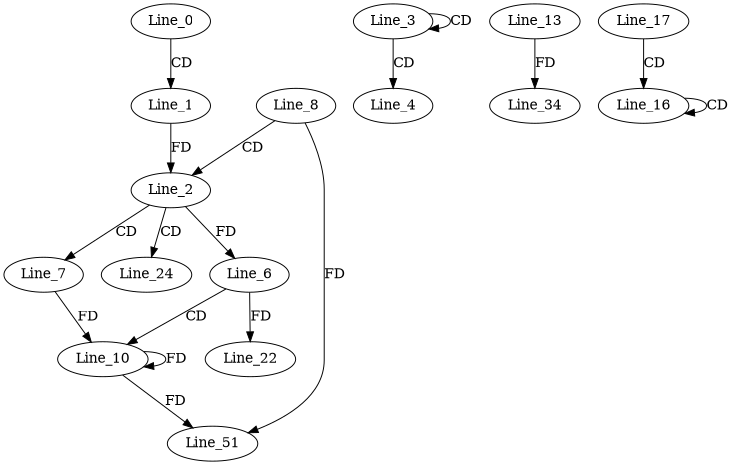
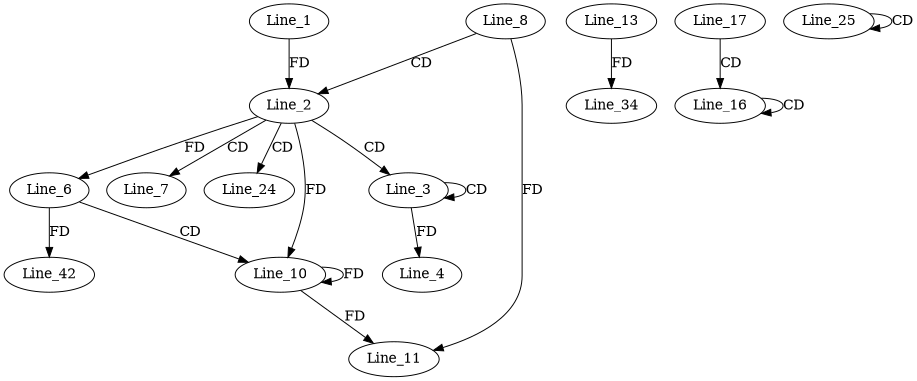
(171, 21) -> none
none -> (829, 21)
(404, 64) -> (427, 233)
none -> (347, 143)
(70, 313) -> (305, 186)
(250, 359) -> (49, 275)
(213, 444) -> (394, 359)
